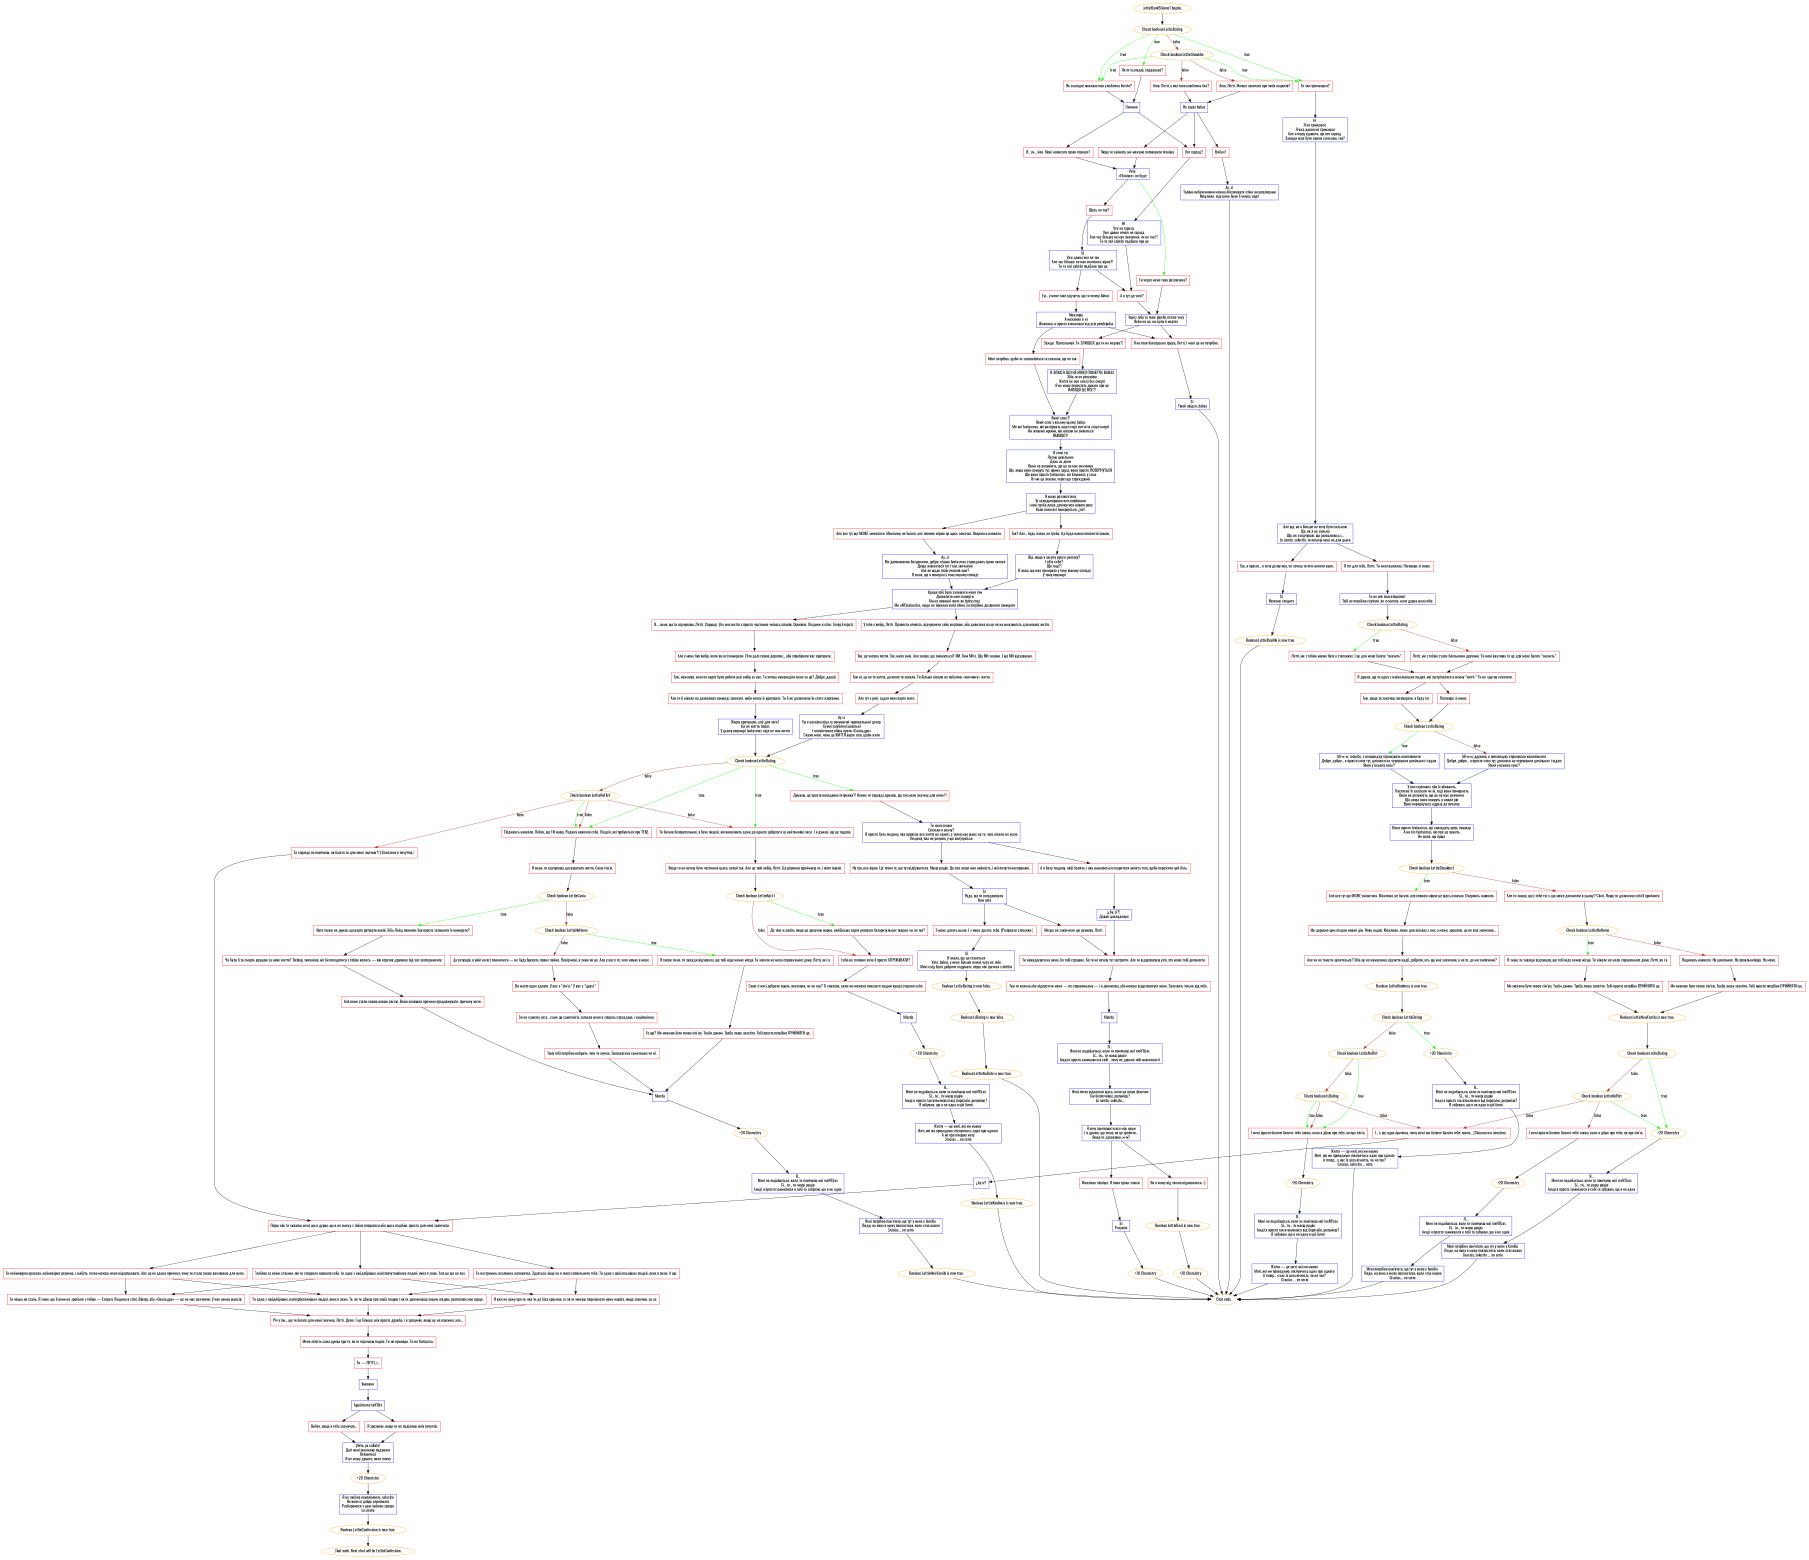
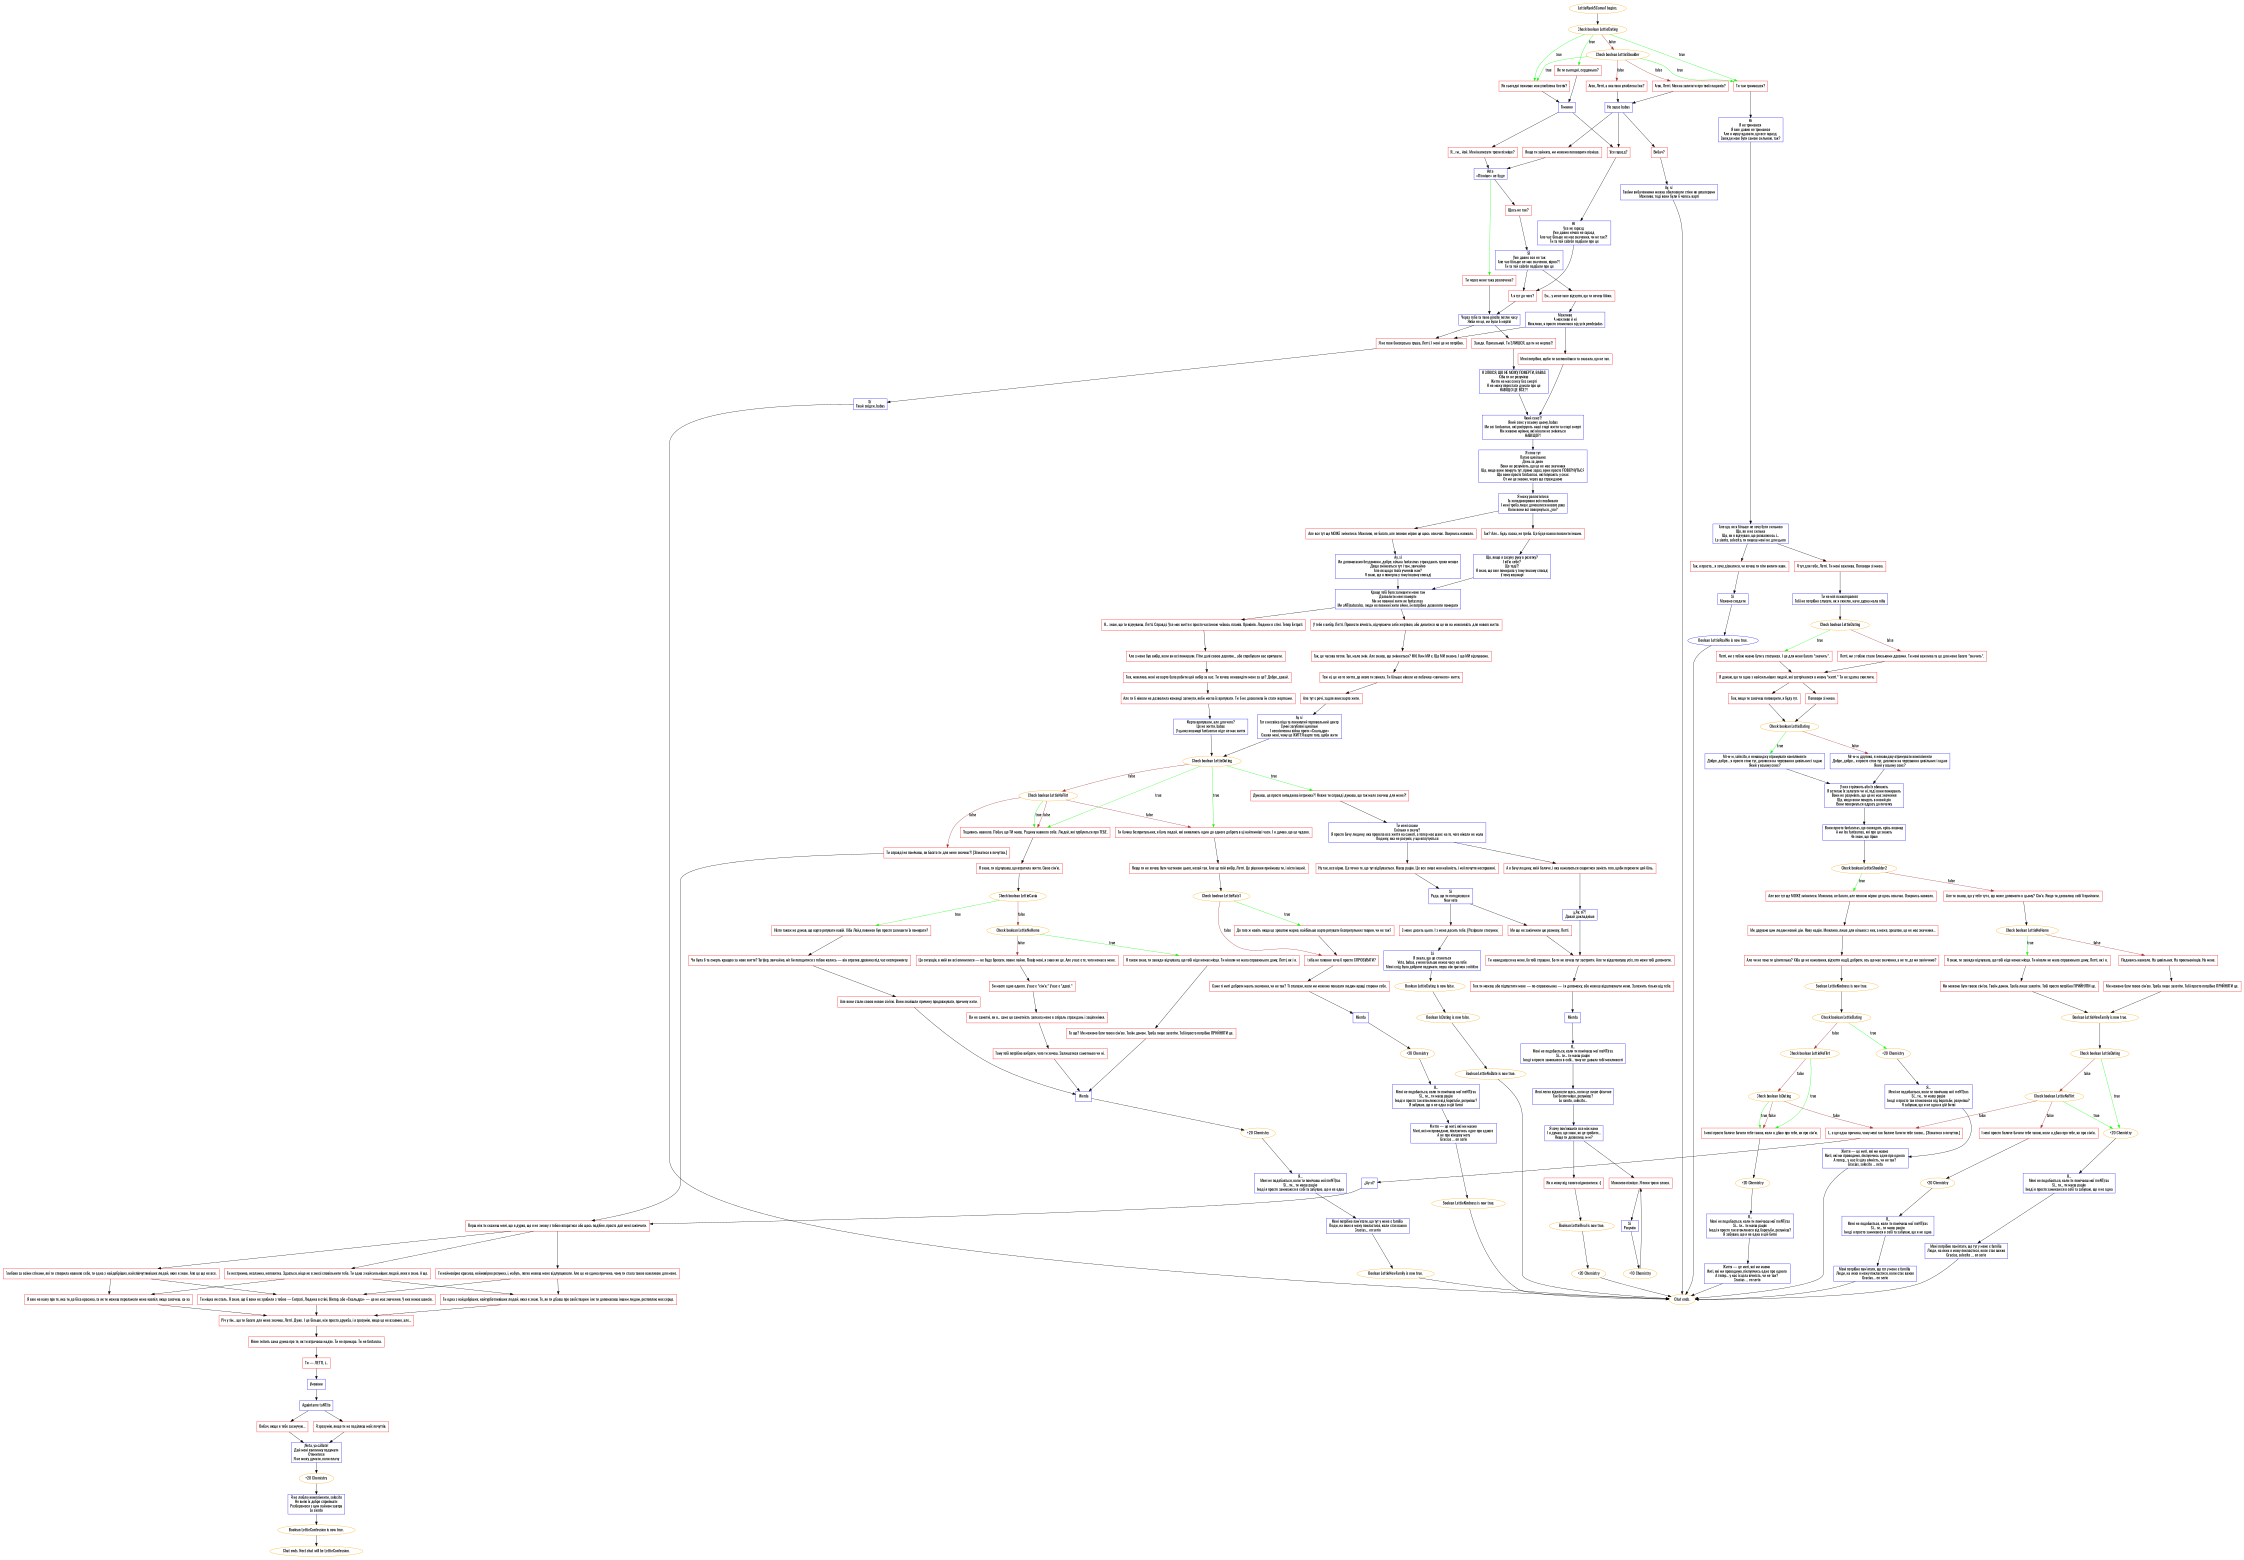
(1271, 641) -> (1723, 641)
(1183, 1288) -> (1641, 1230)
